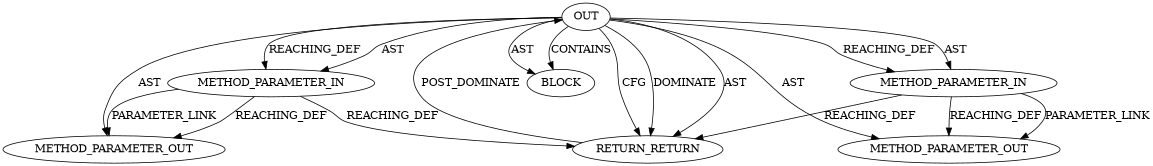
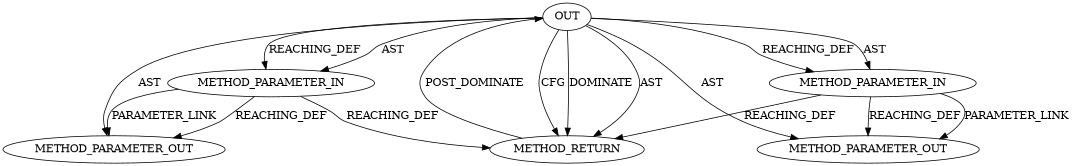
(561, 83) -> none
(648, 149) -> (567, 149)
